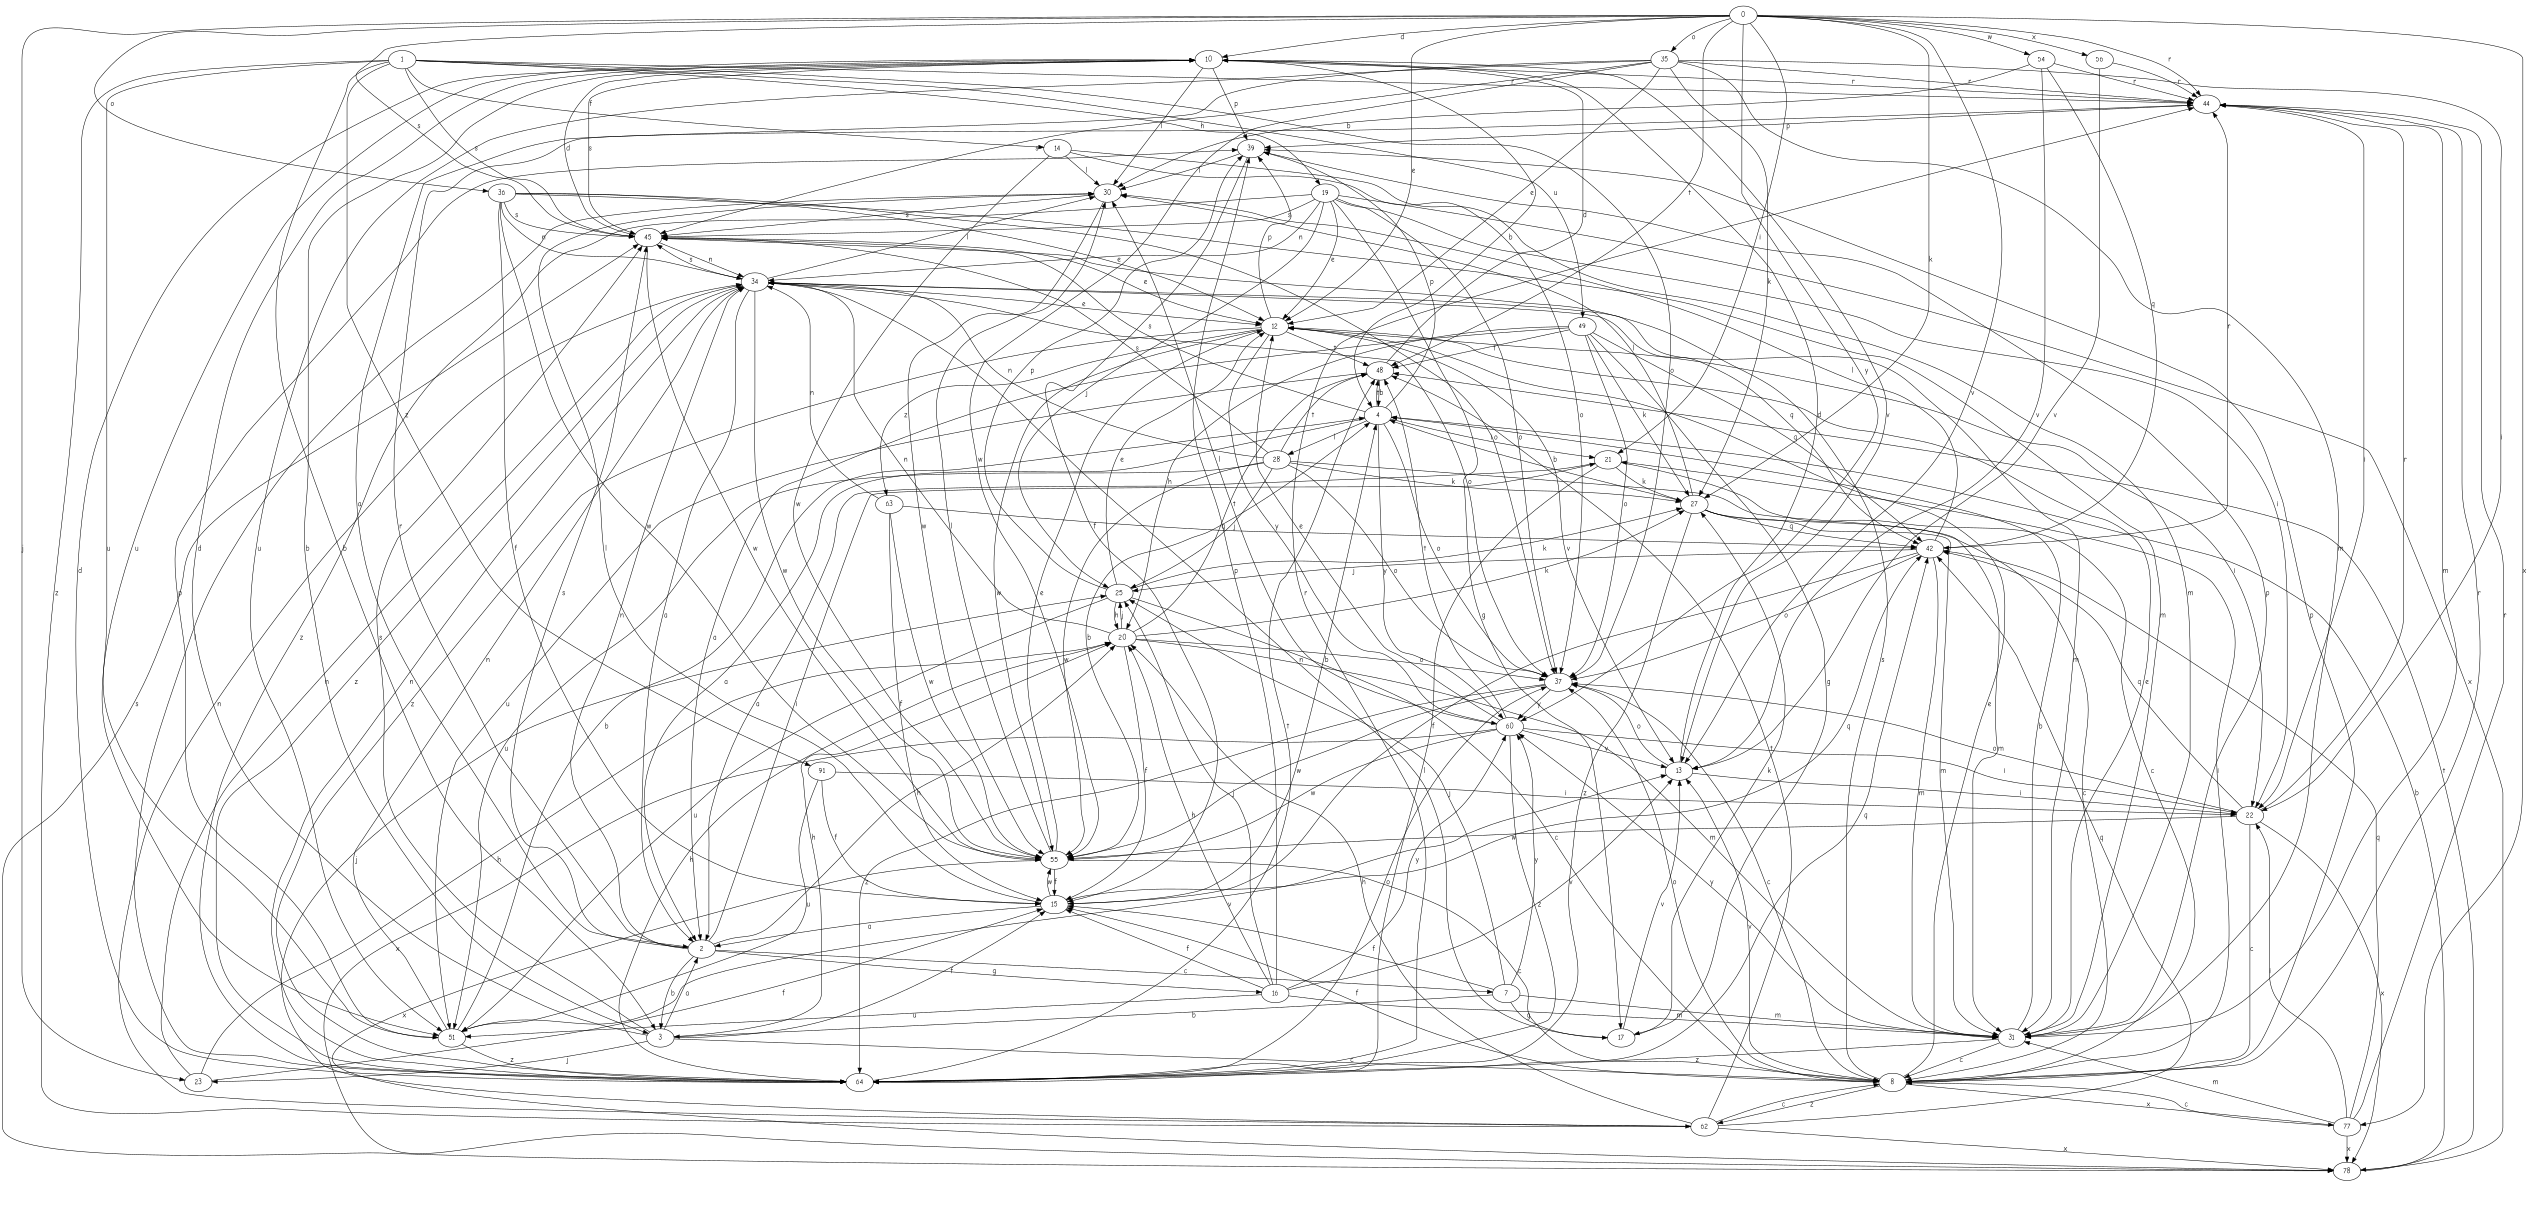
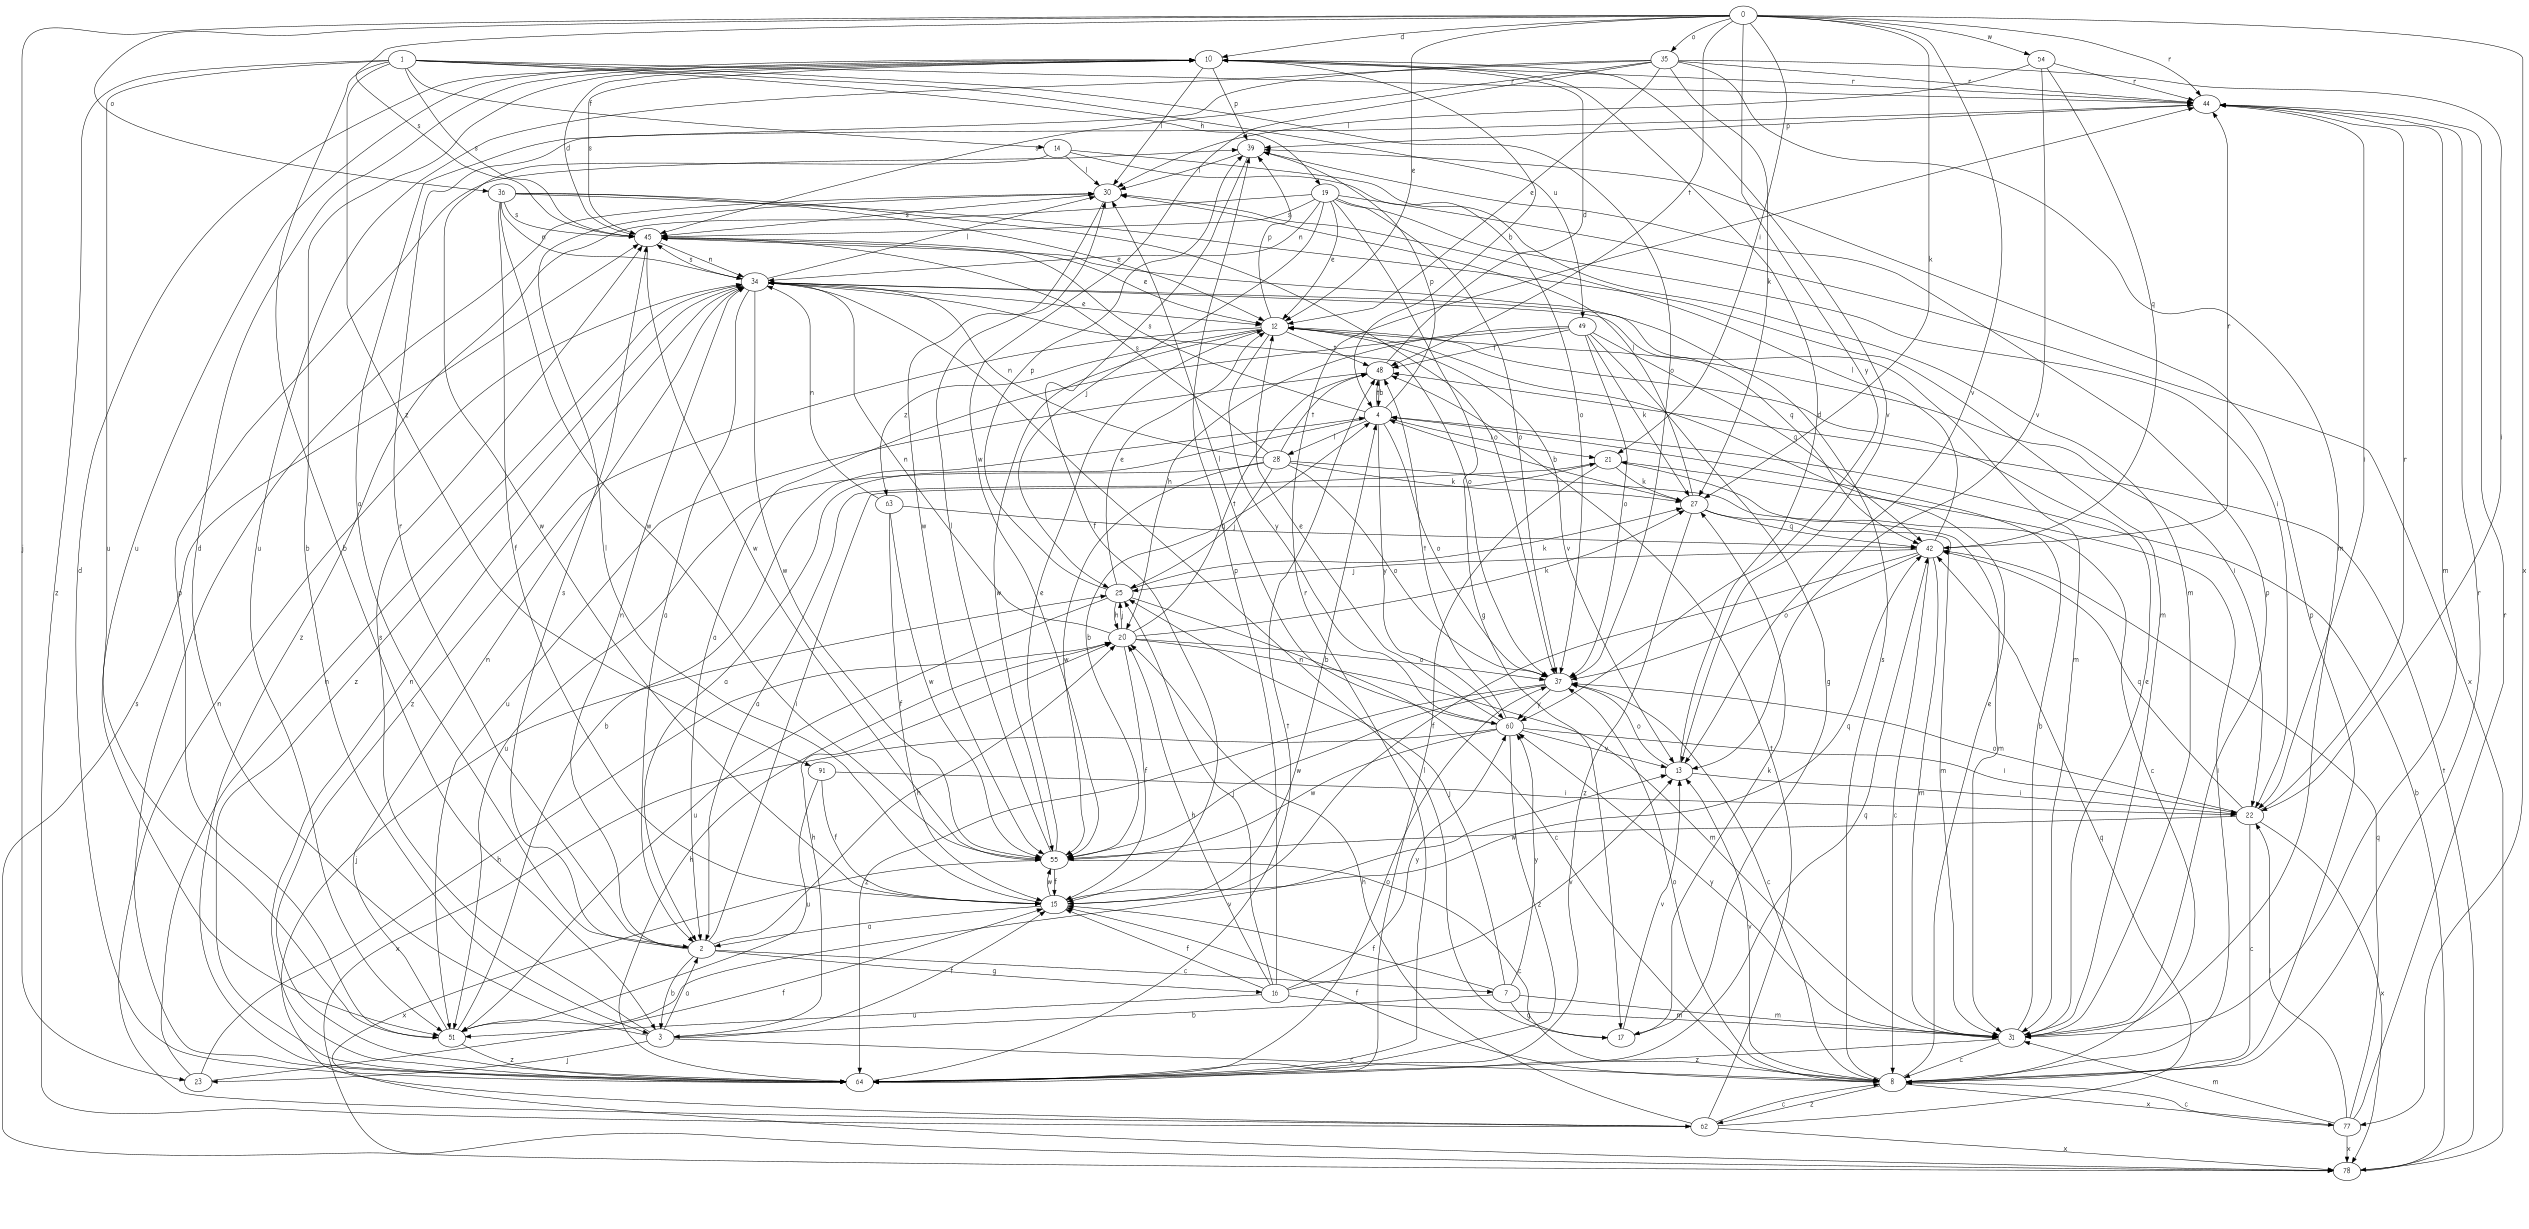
(2100, 60) -> none
(1349, 126) -> (1349, 126)
(794, 506) -> (458, 405)
(2087, 725) -> (1893, 812)
